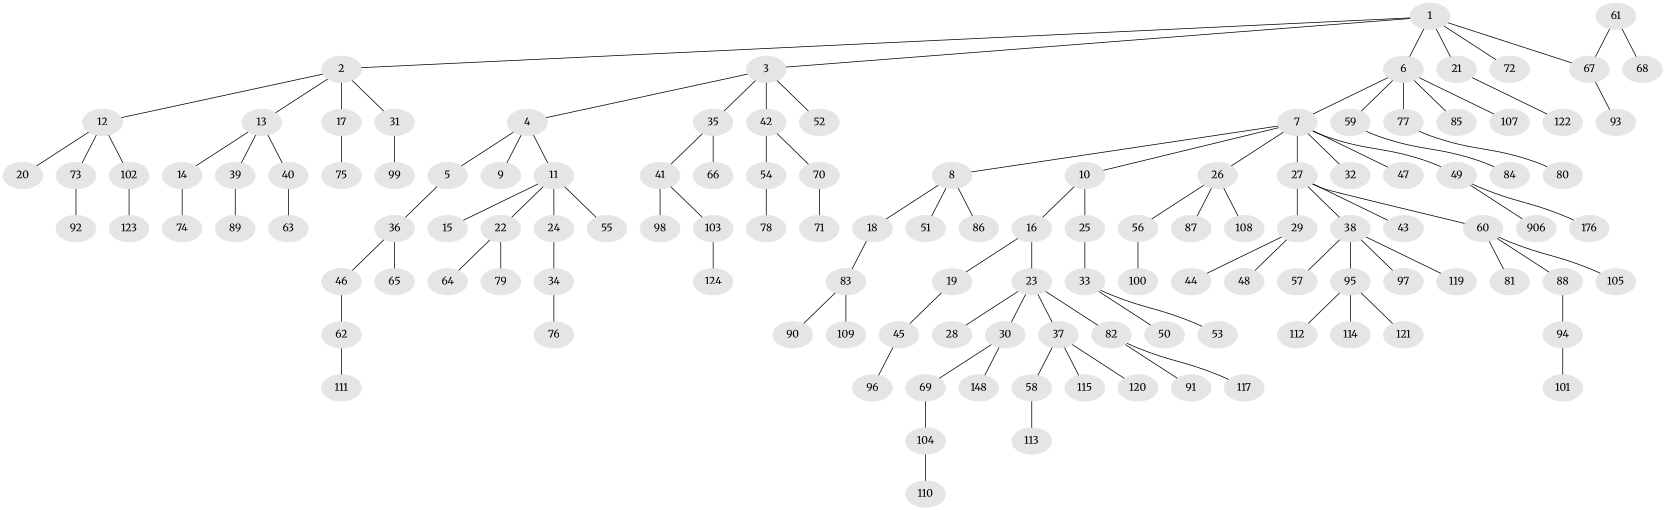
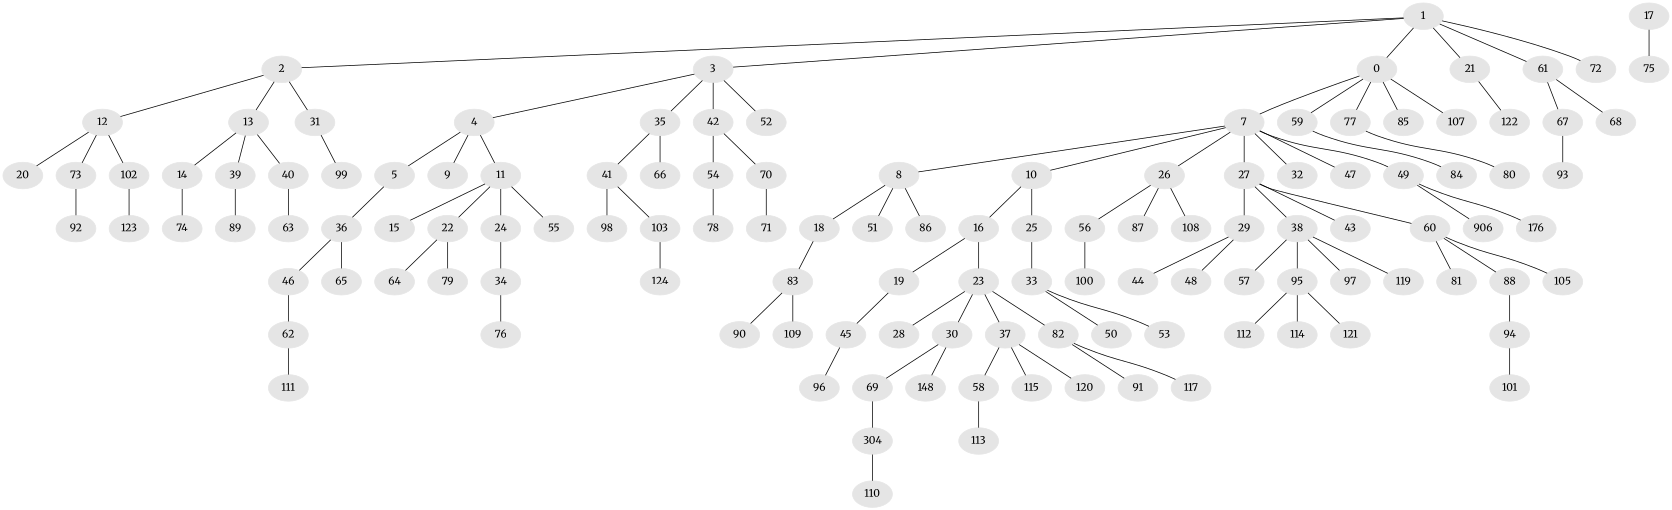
(1510, 43) -> (1483, 43)
(1403, 69) -> (1377, 69)
(341, 96) -> none
(926, 441) -> (872, 441)
